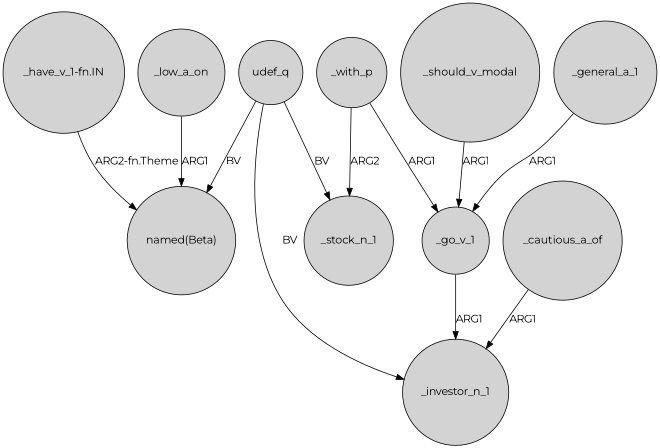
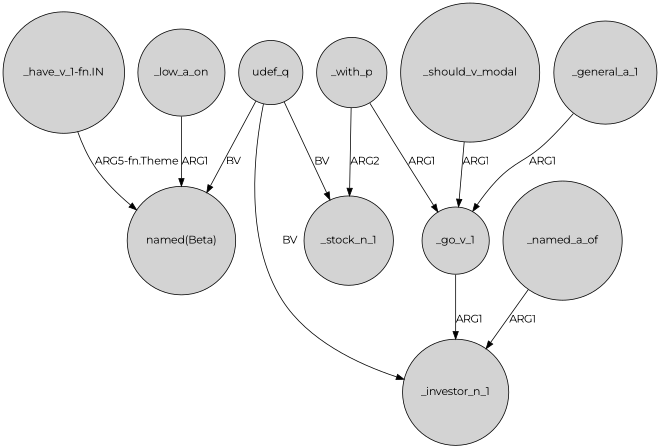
(137, 162) -> (137, 162)
(563, 241) -> (563, 241)
